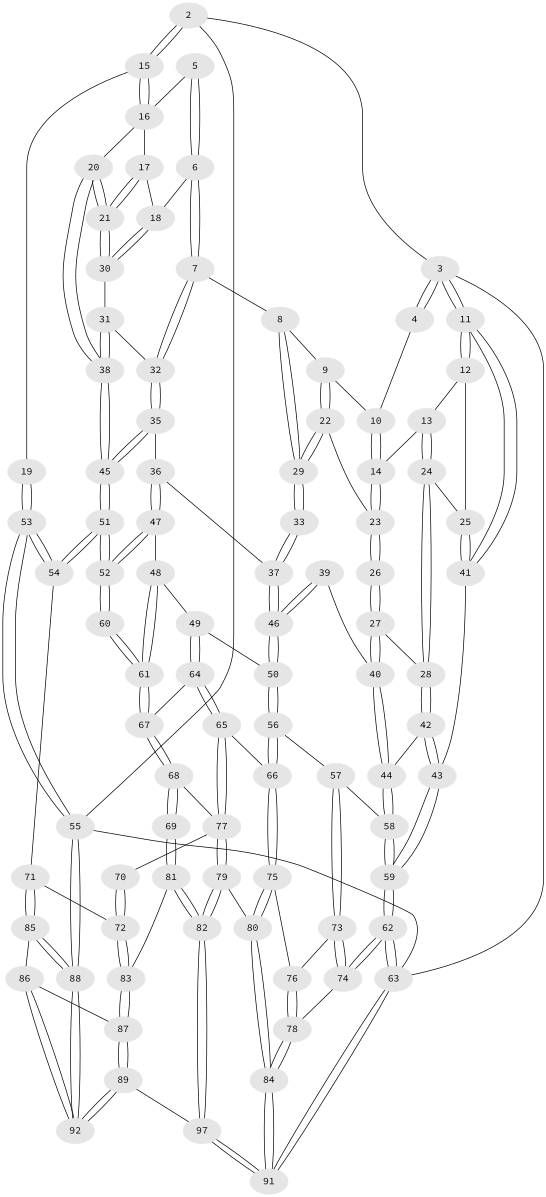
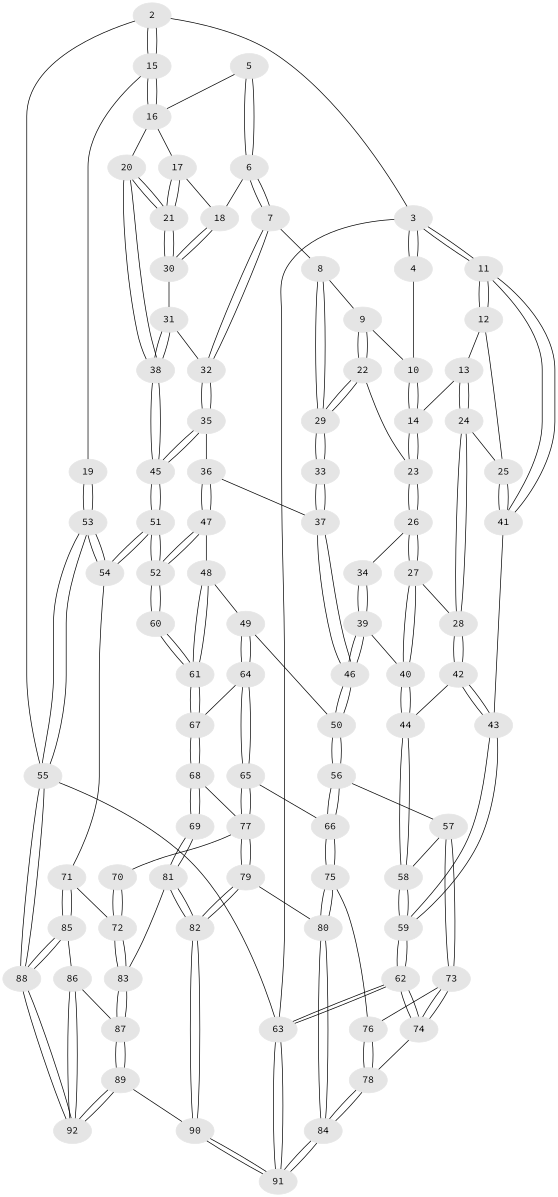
none -> (363, 573)
(202, 1131) -> (195, 1131)
